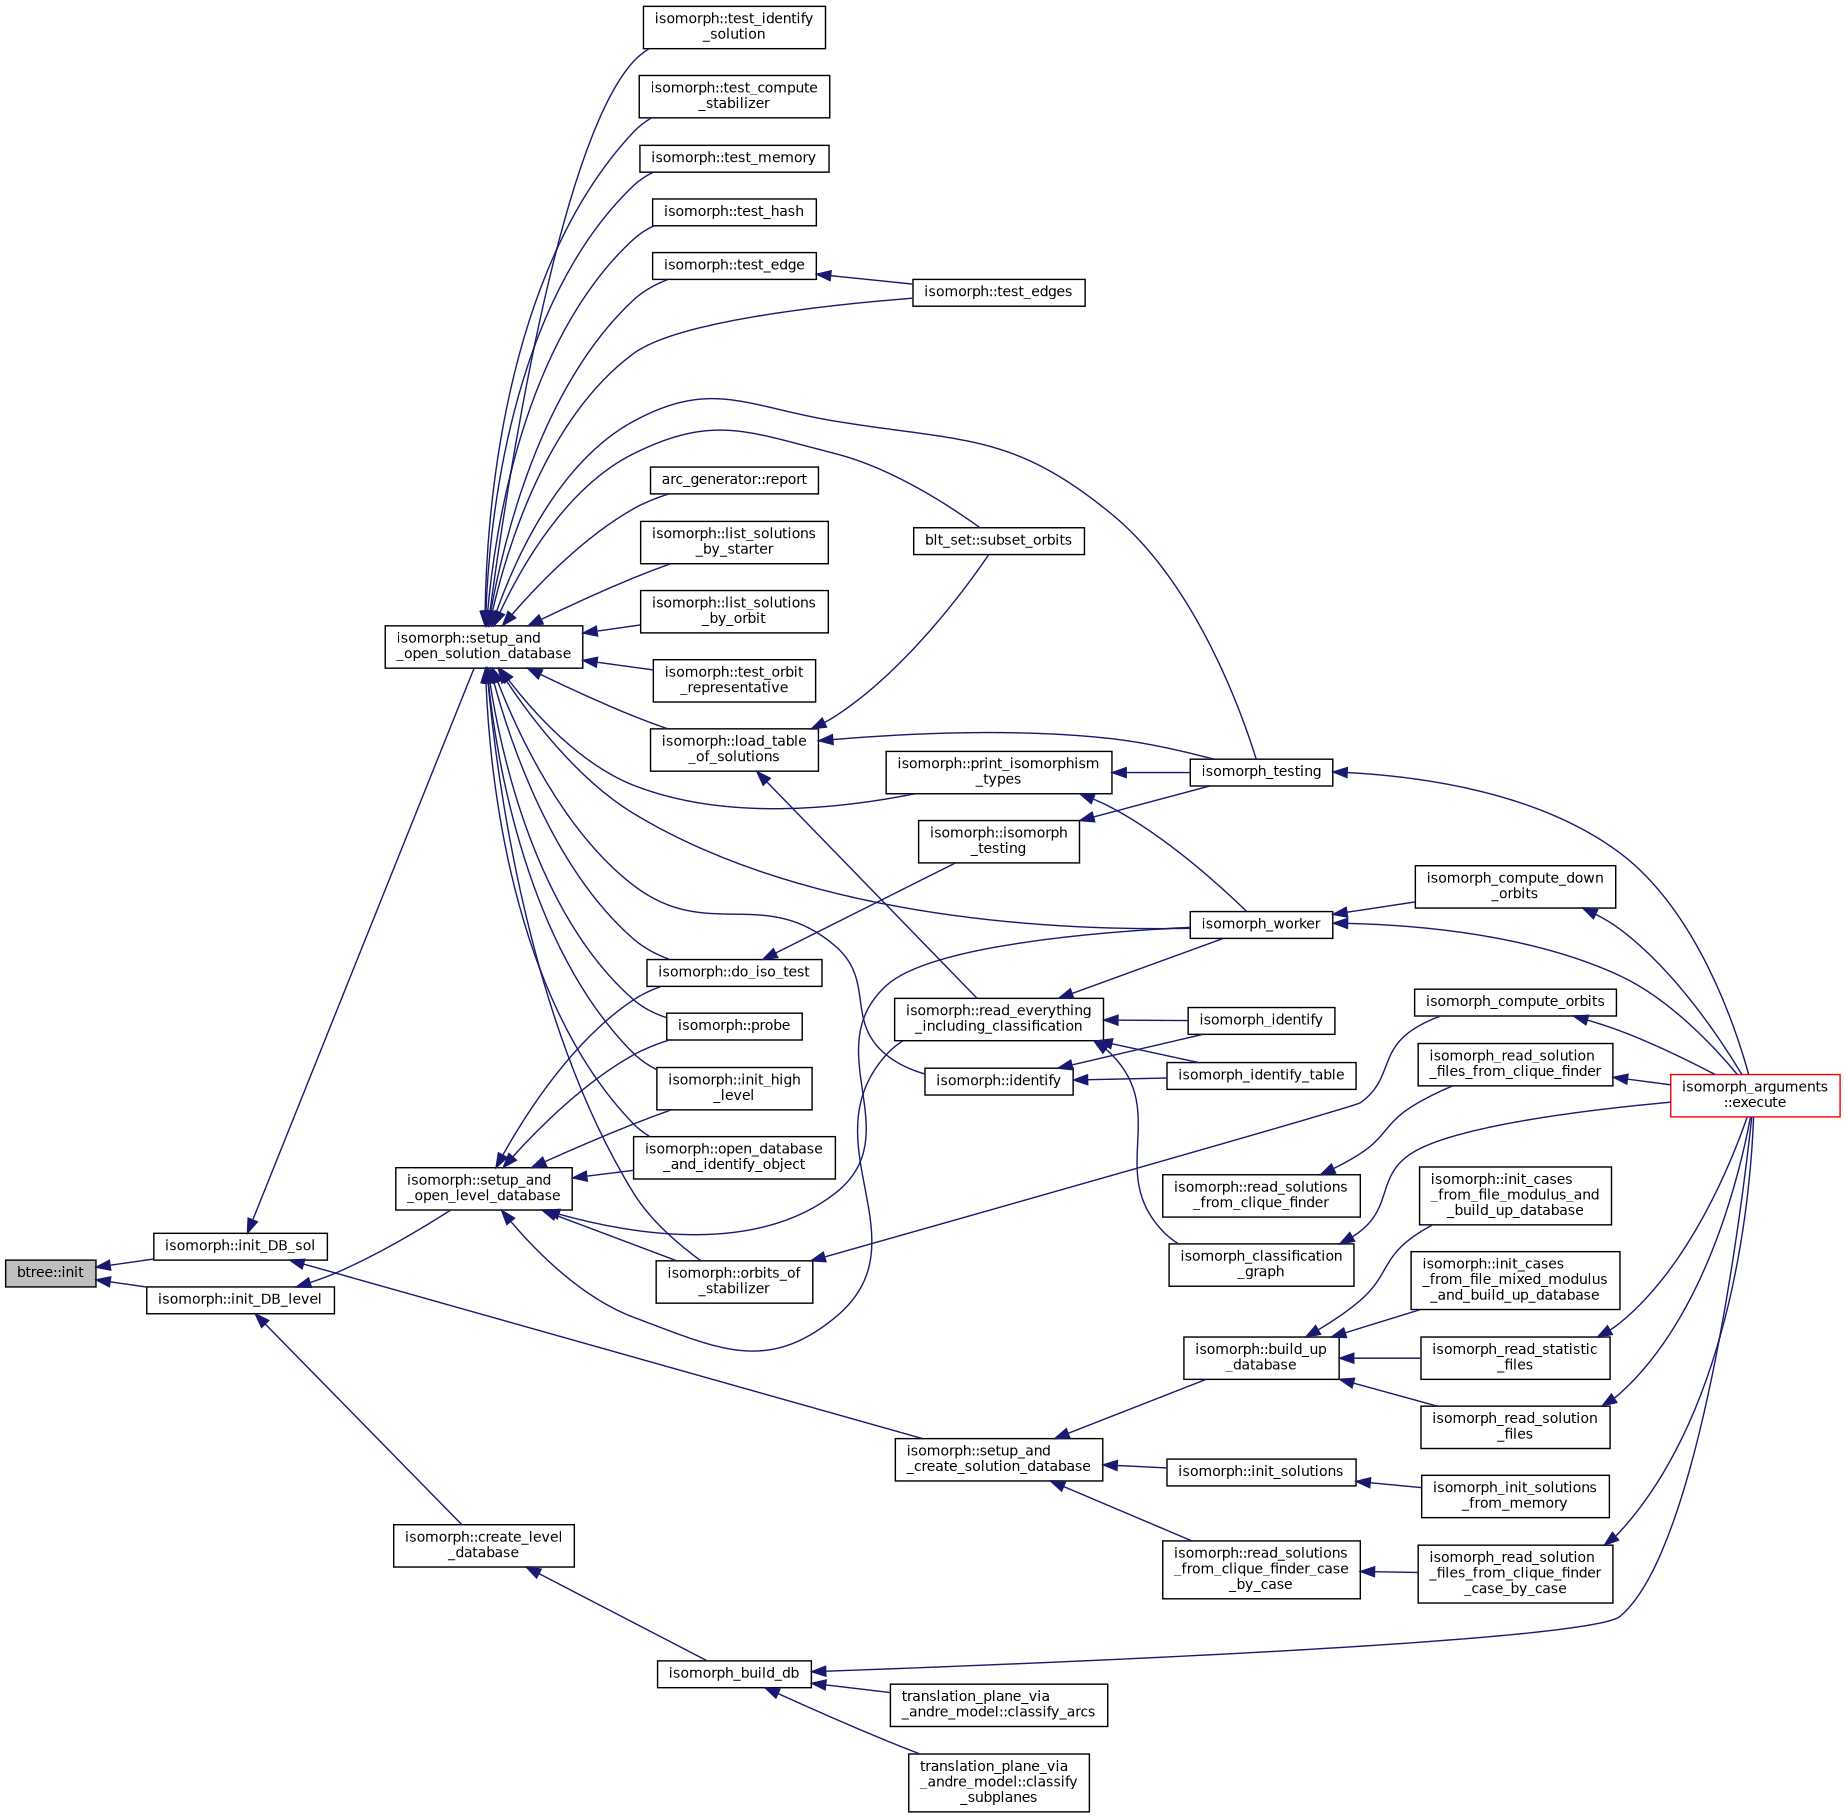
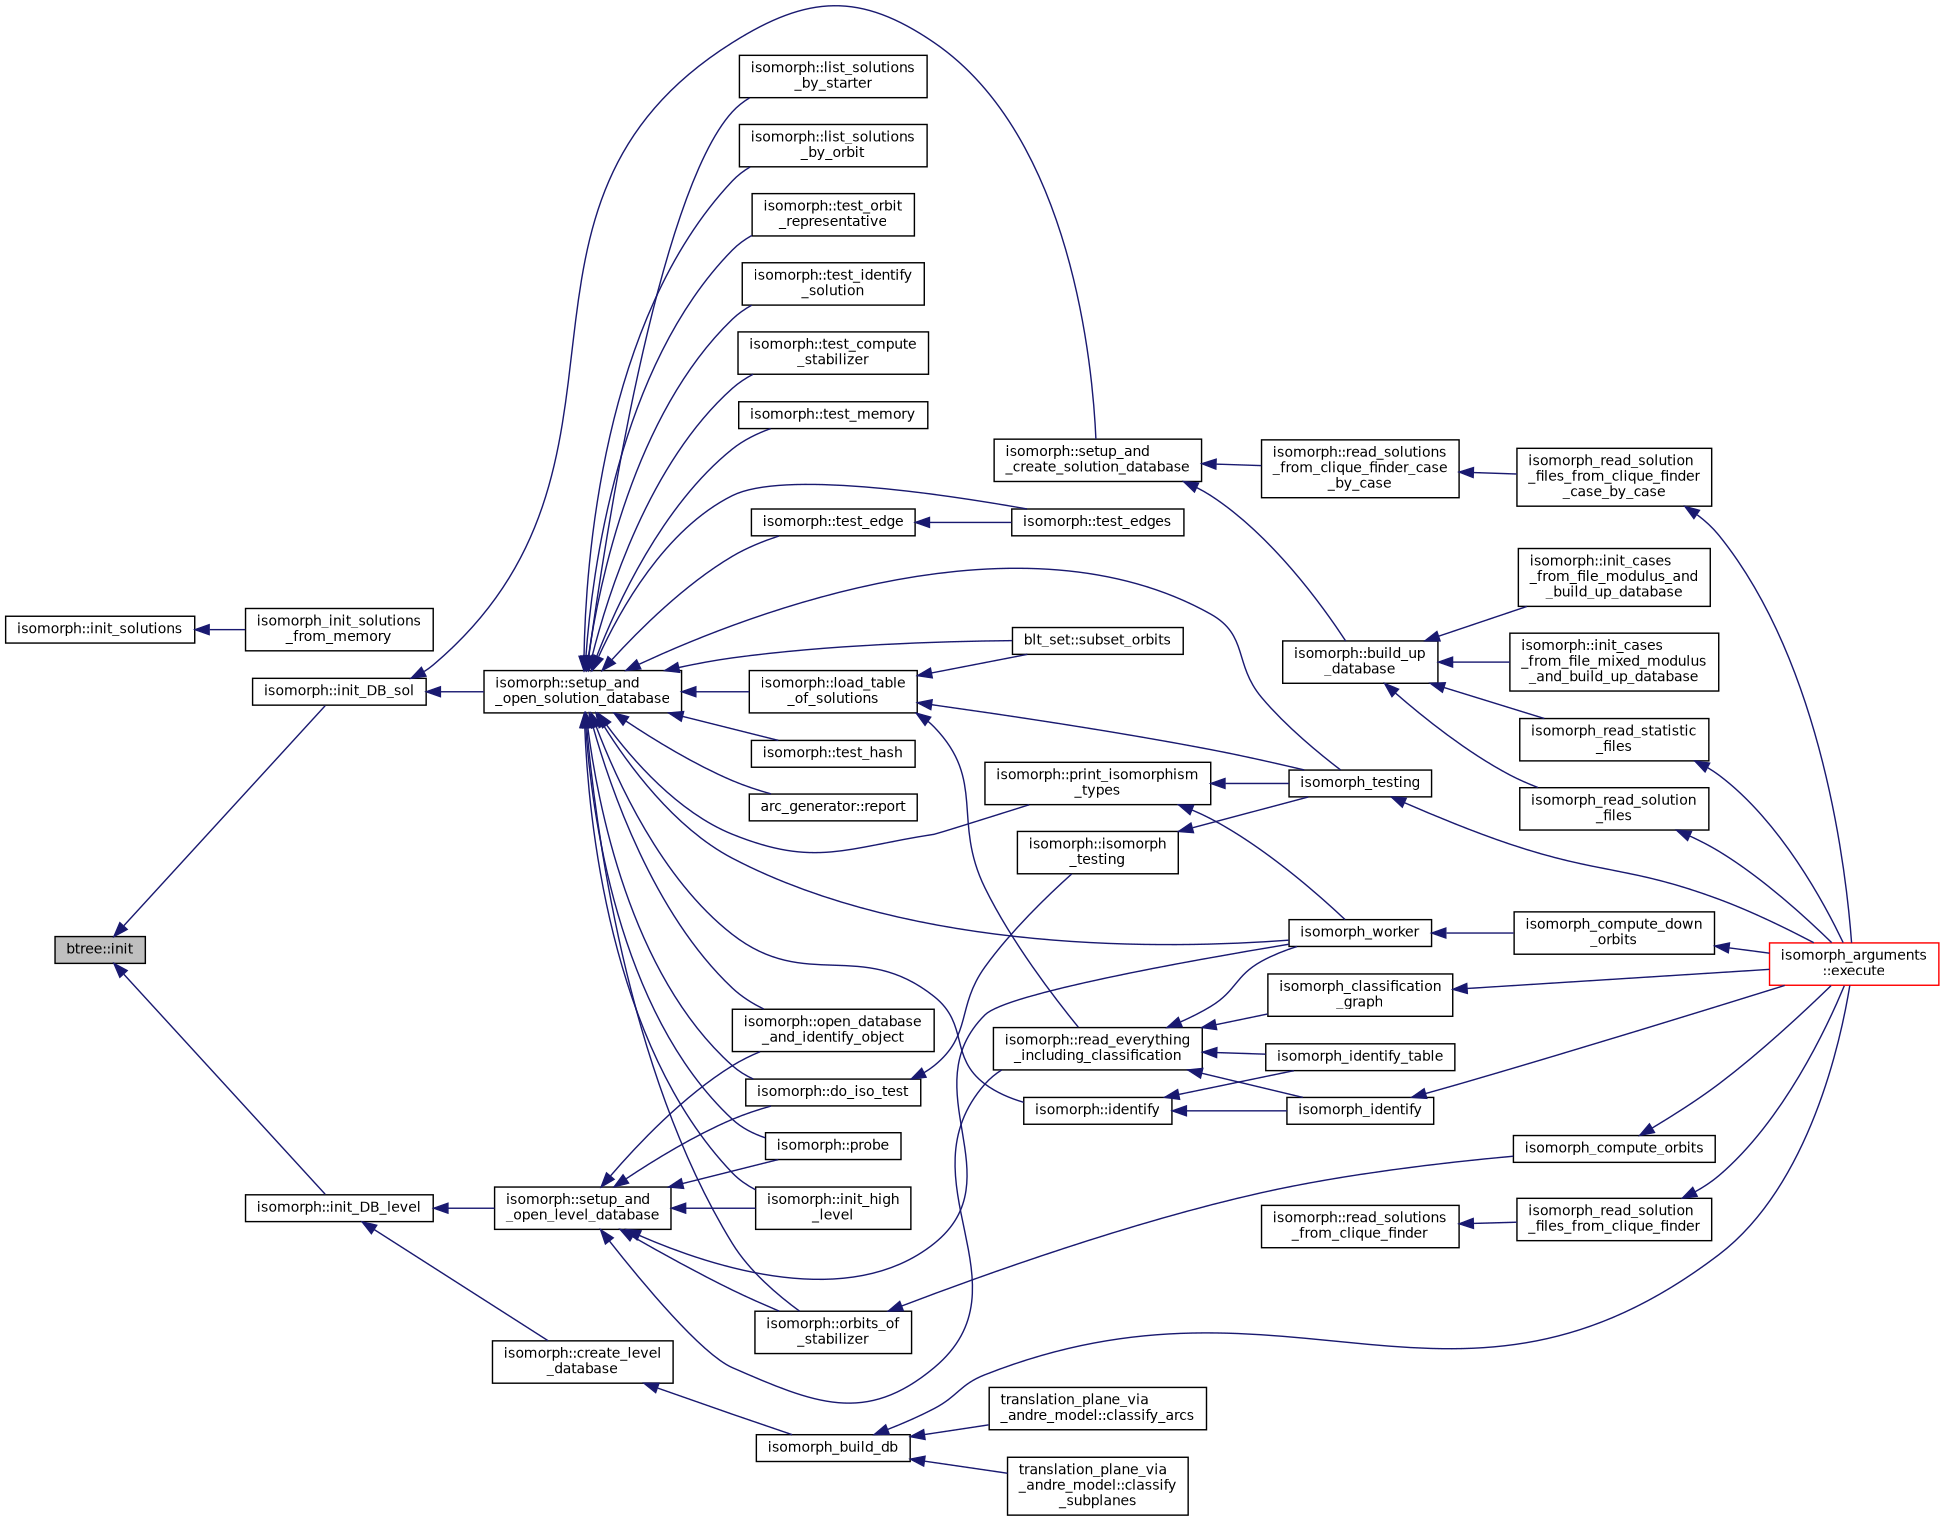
(1562, 954) -> (1605, 1041)
(1142, 1467) -> none
